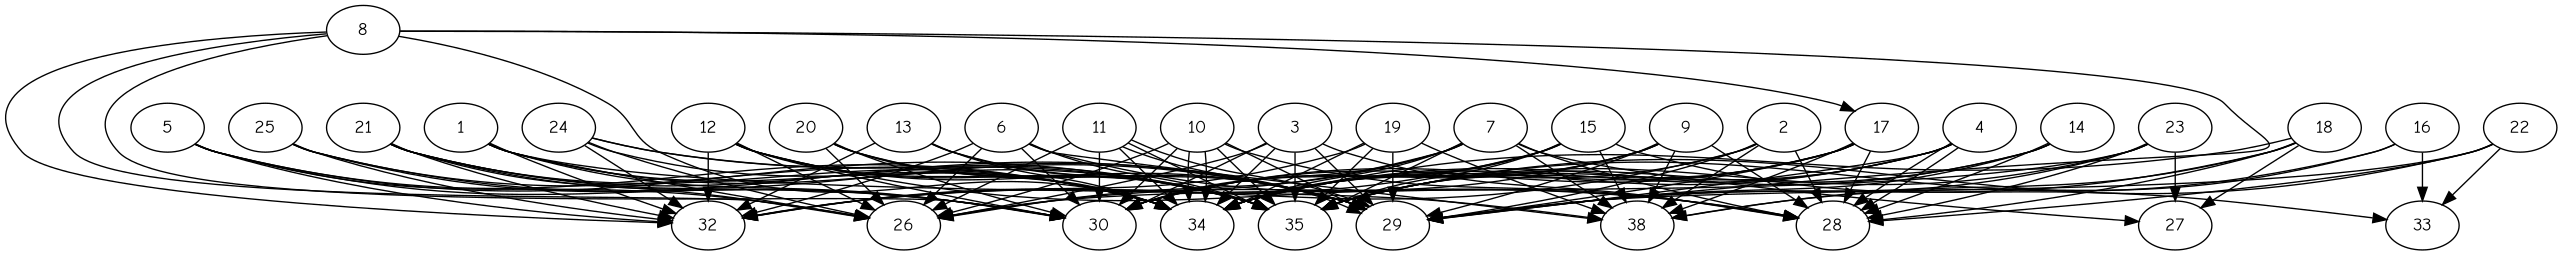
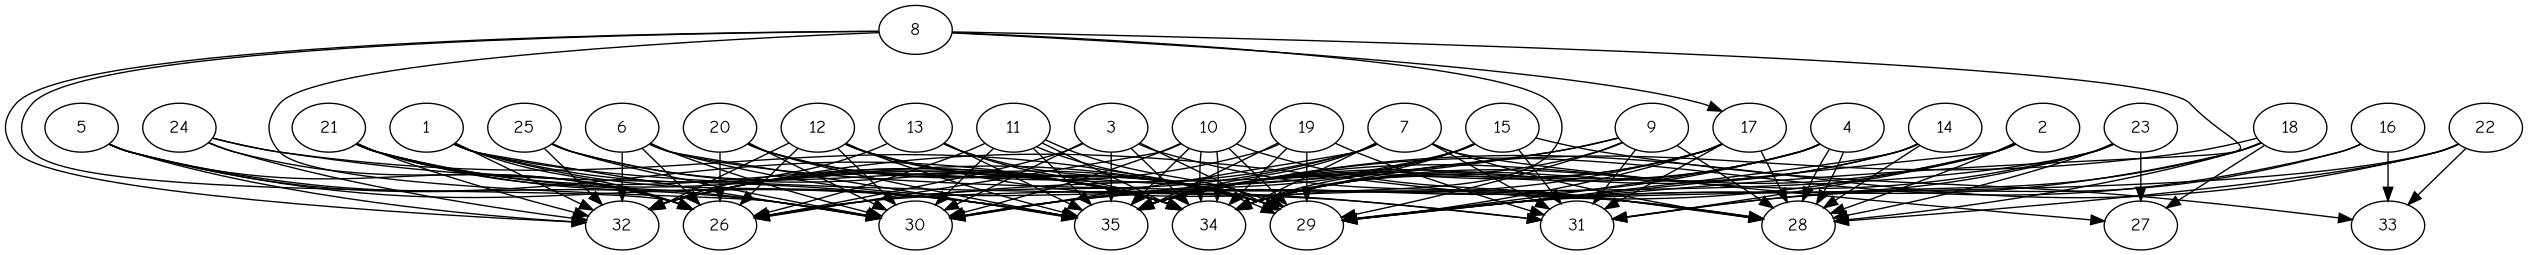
(872, 175) -> none
(1637, 225) -> (1577, 225)
